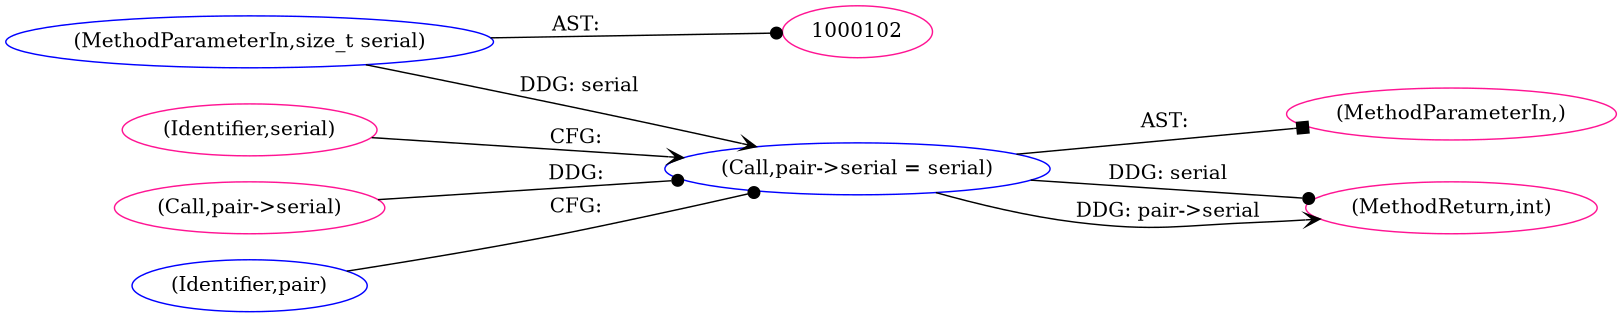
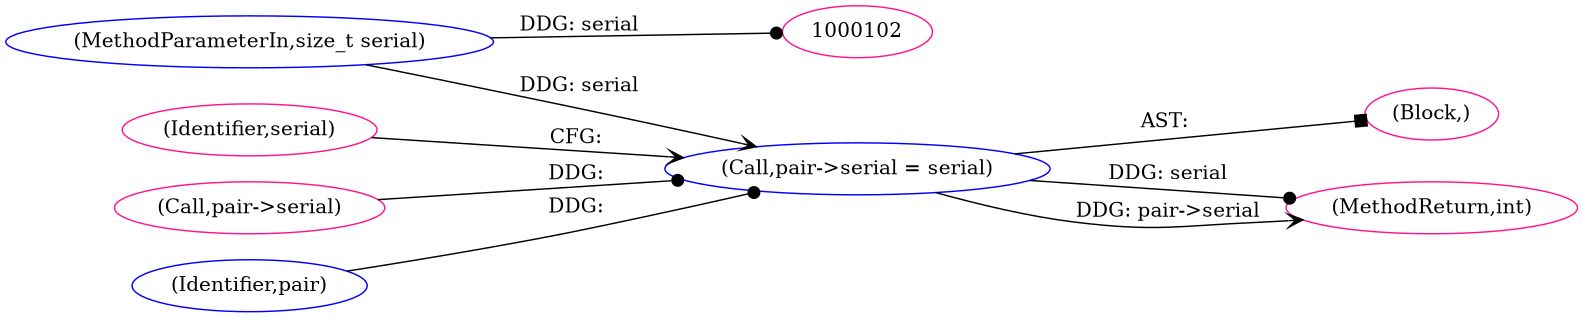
(579, 25) -> (579, 25)
(1451, 114) -> (1432, 114)
(579, 207) -> (579, 207)
